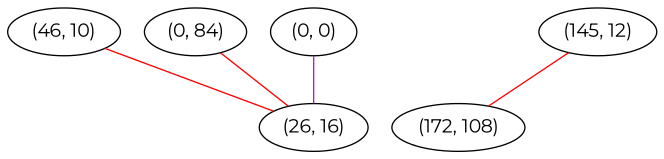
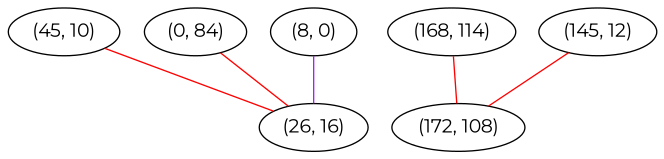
(64, 32) -> (64, 32)
(314, 32) -> (314, 32)
none -> (452, 32)
